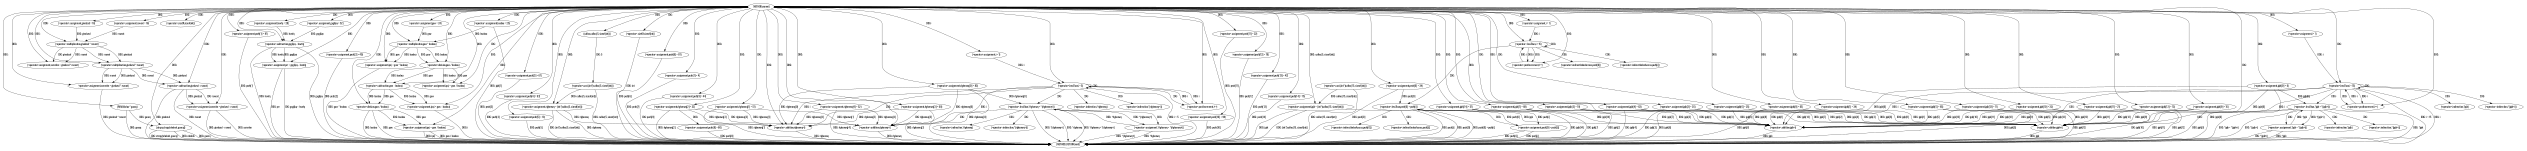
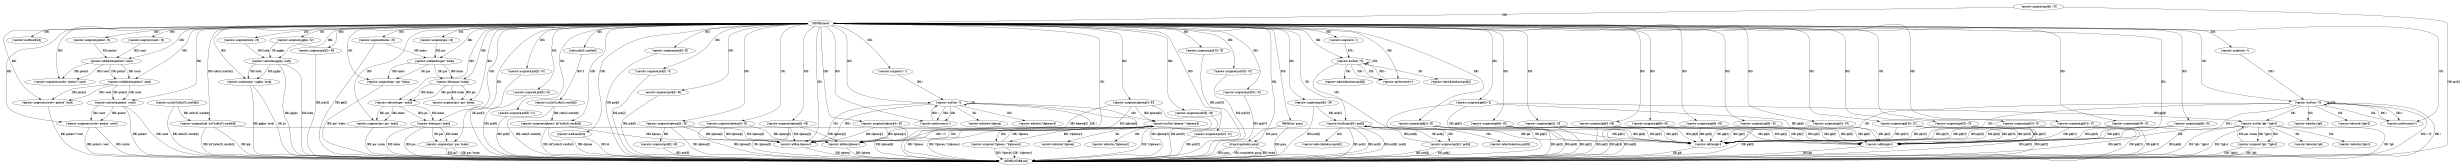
(478, 9) -> (1425, 15)
(2302, 117) -> (2248, 134)
(465, 128) -> (376, 145)
